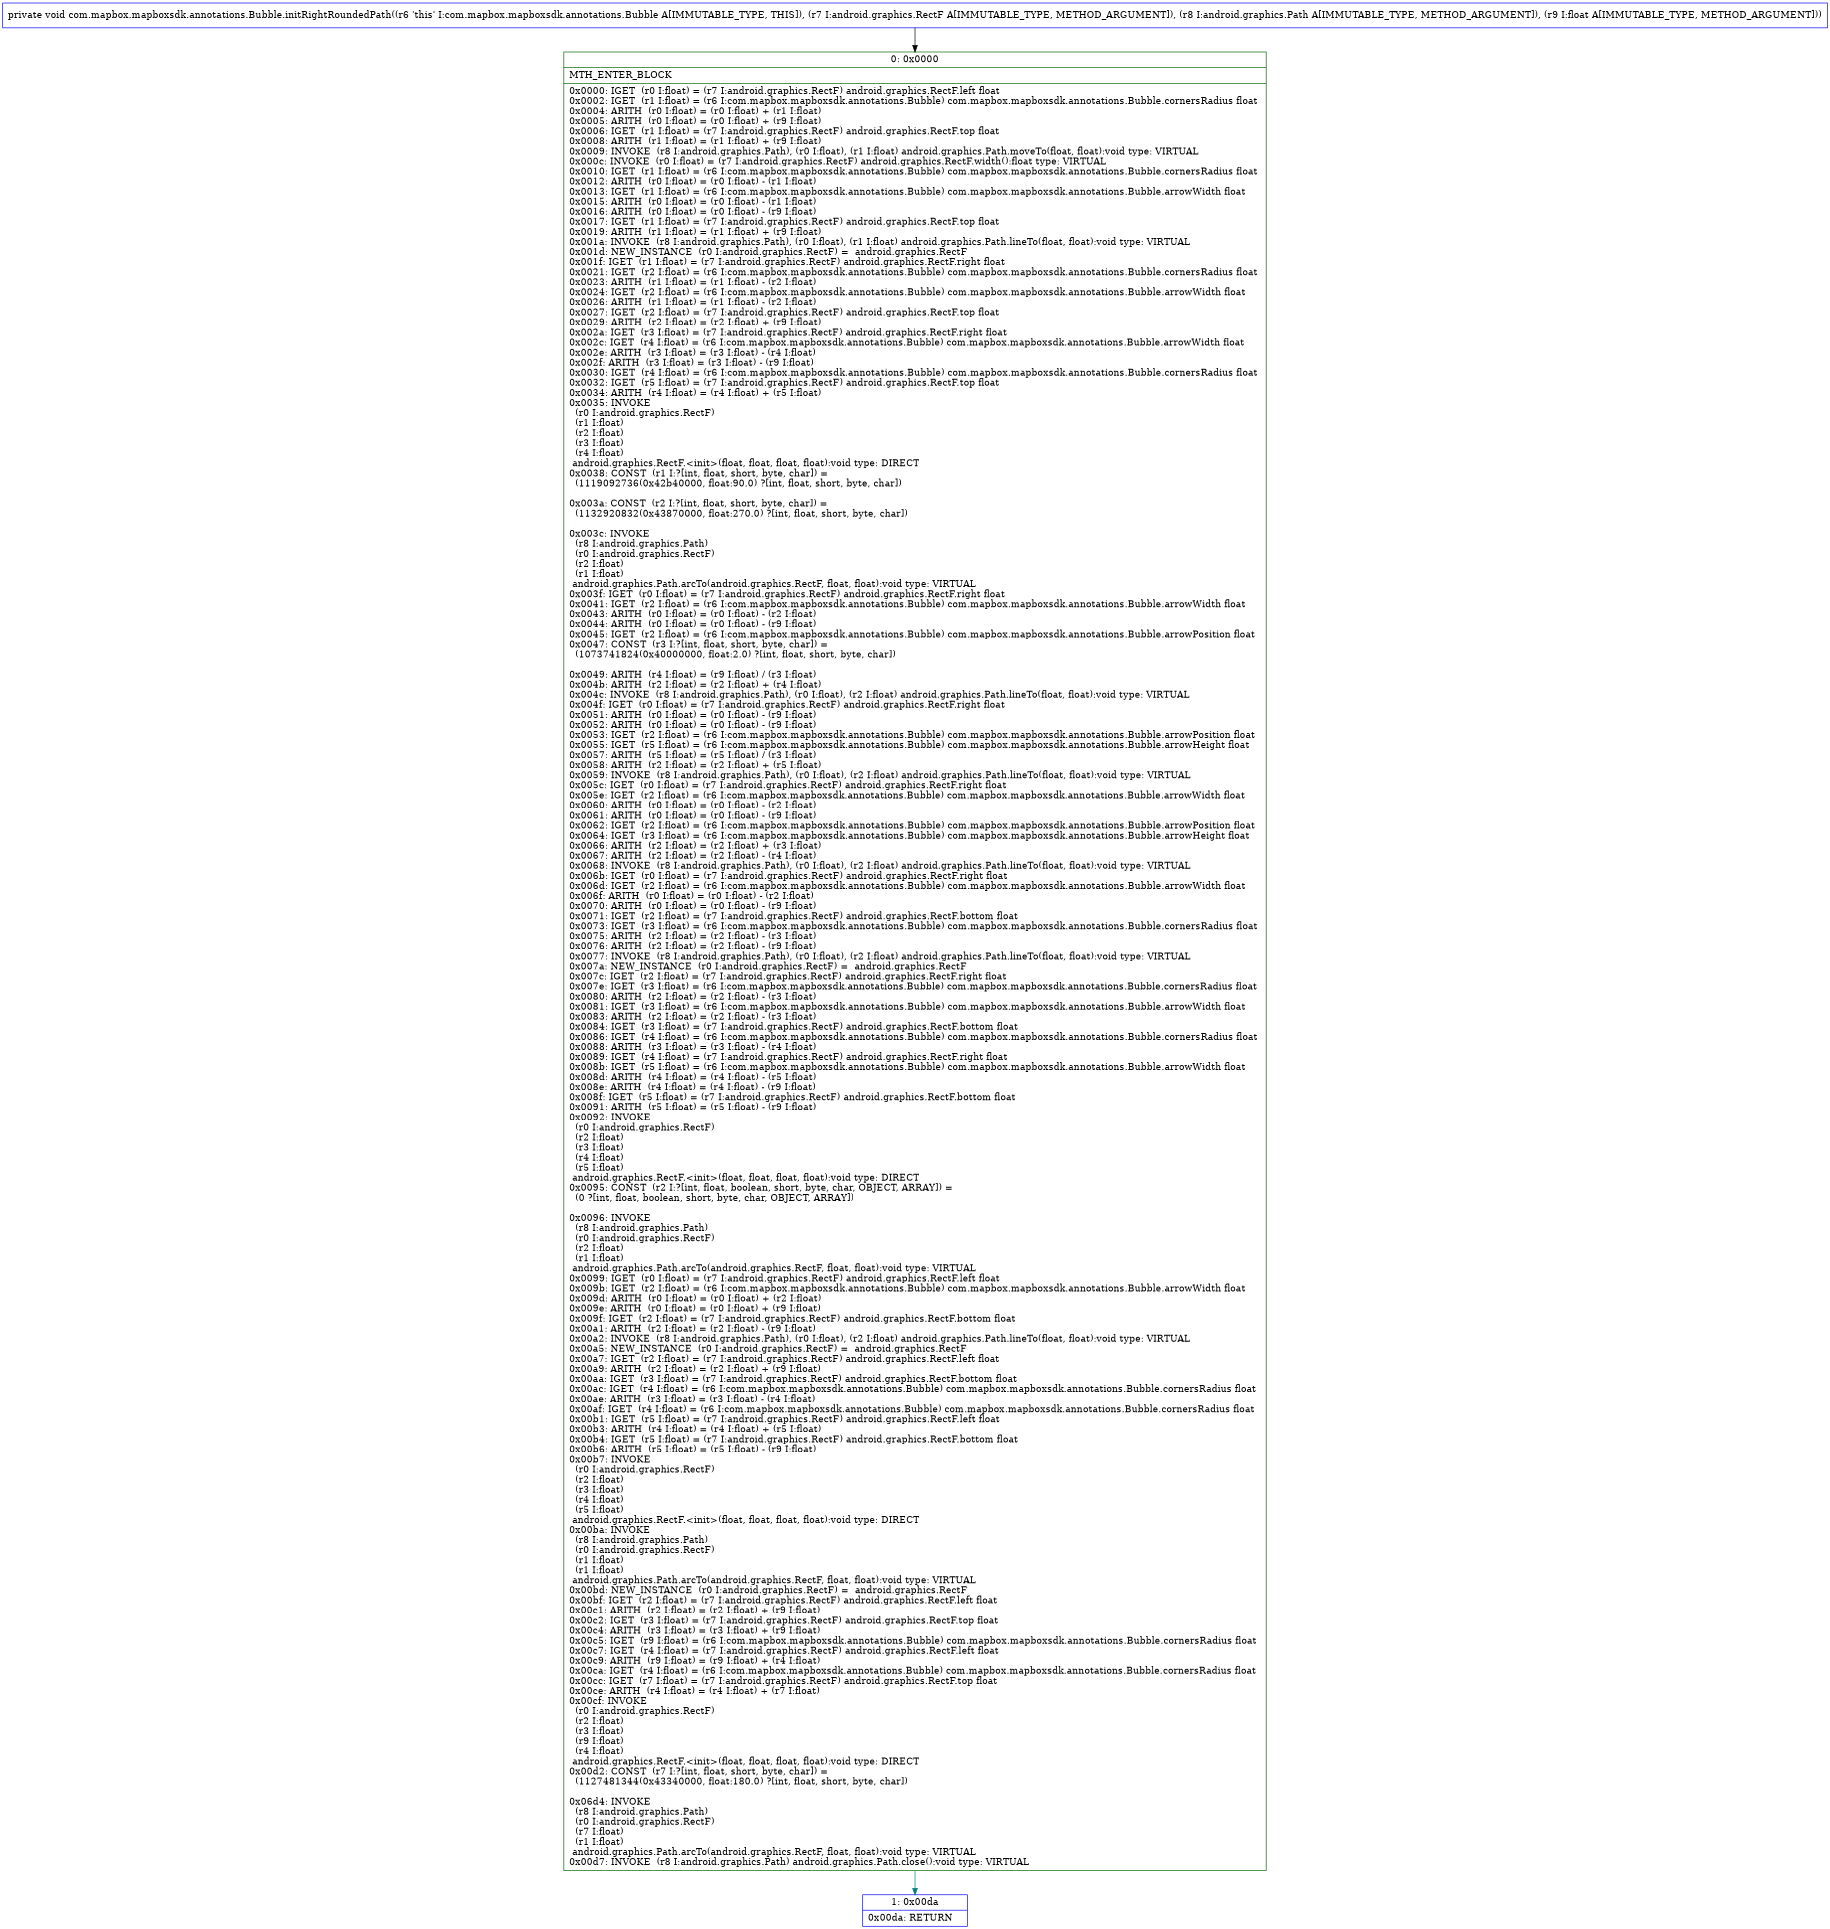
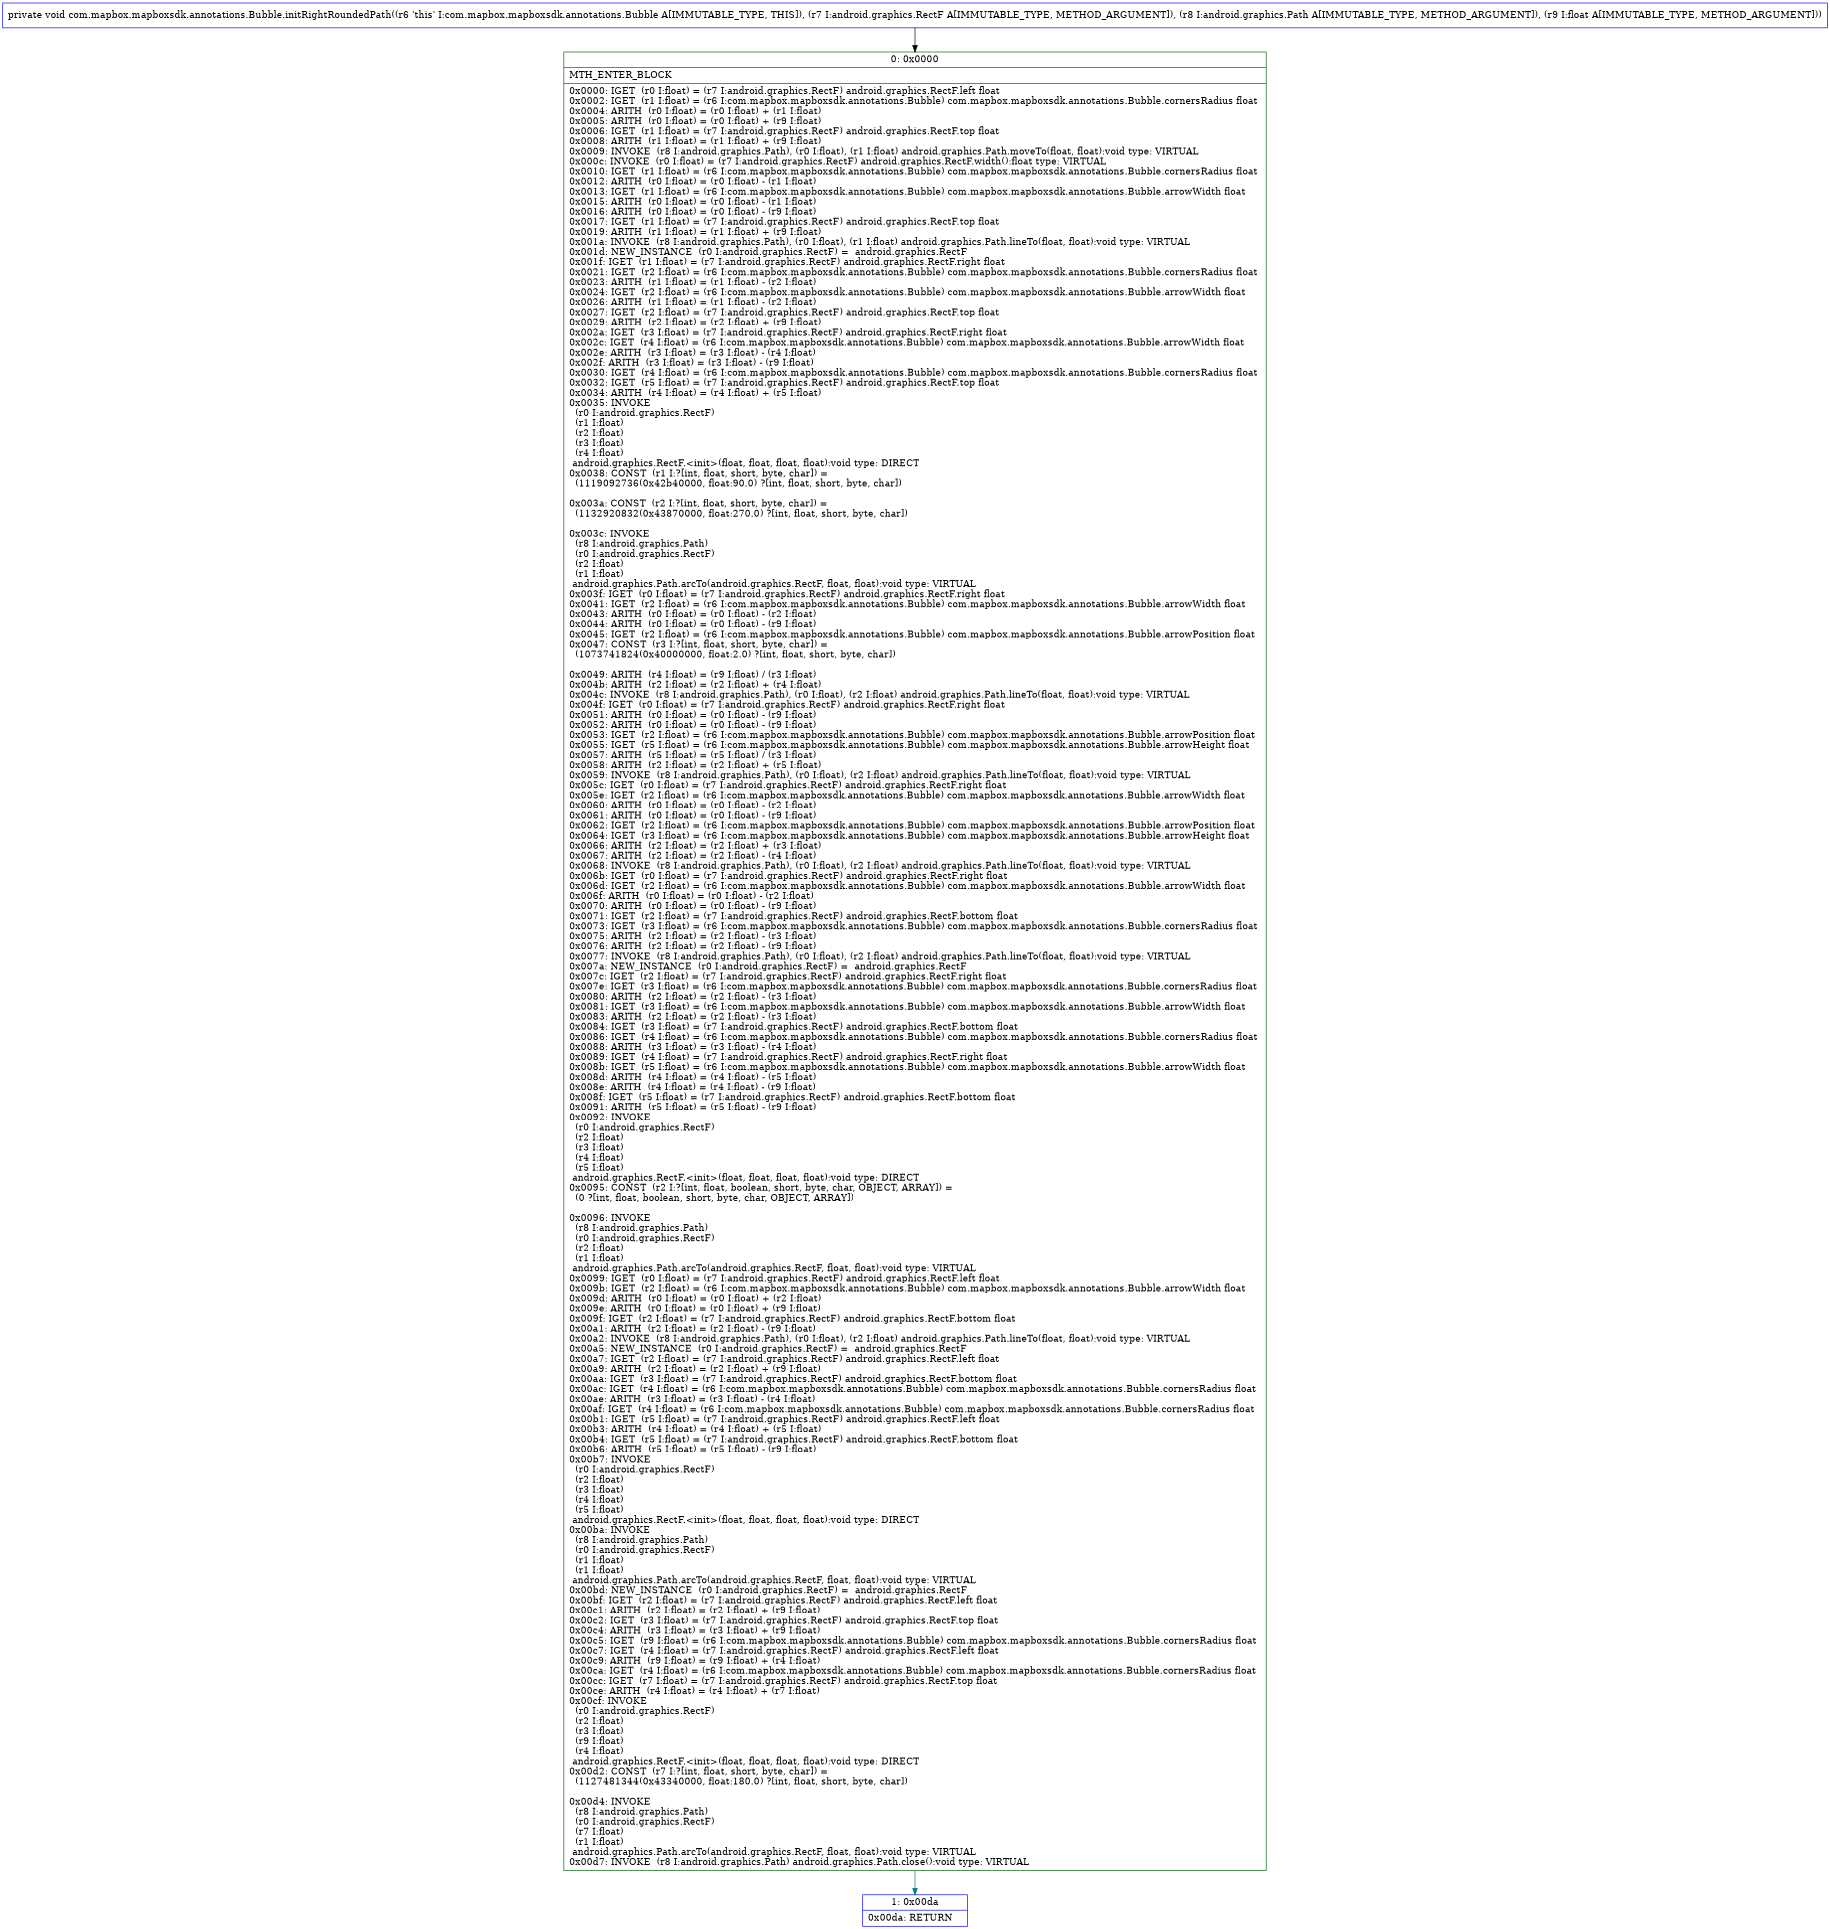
(613, 1802) -> (613, 1802)
